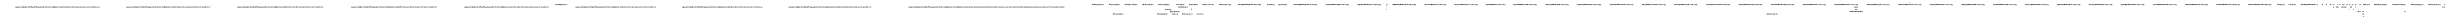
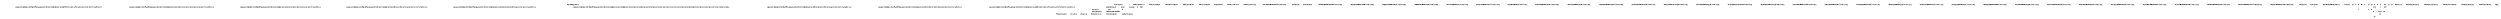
none -> (2347, 5)
none -> (2431, 5)
none -> (2497, 5)
